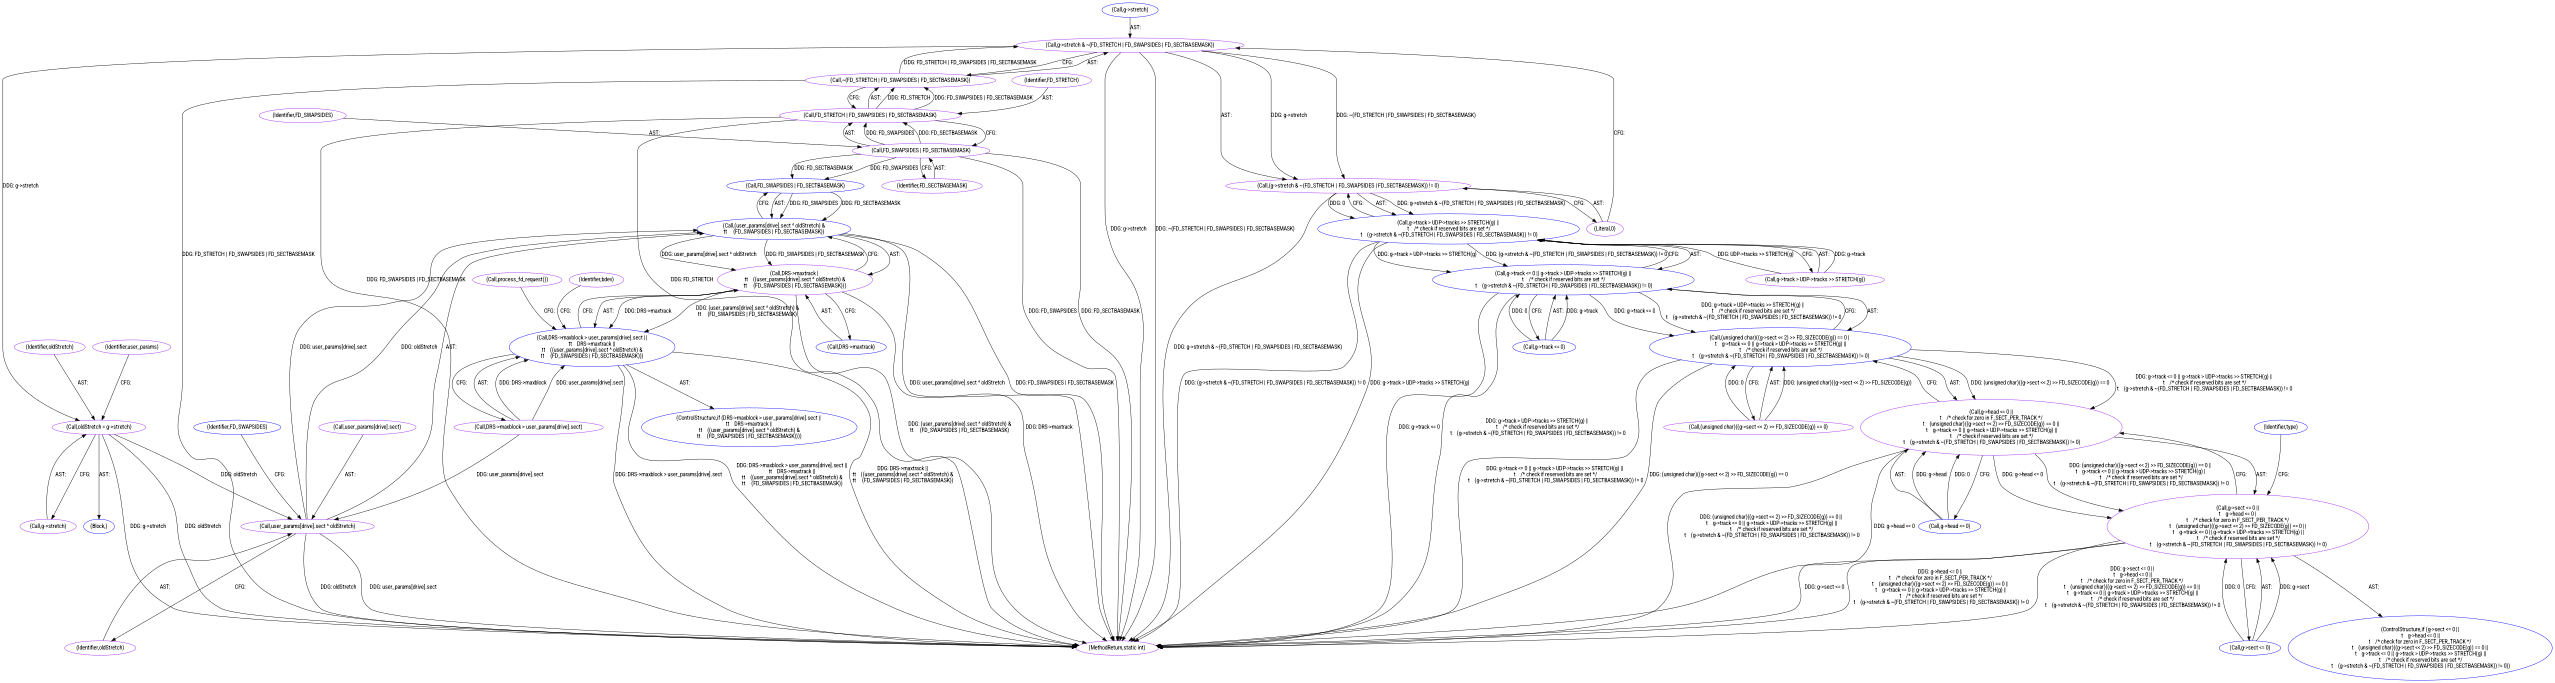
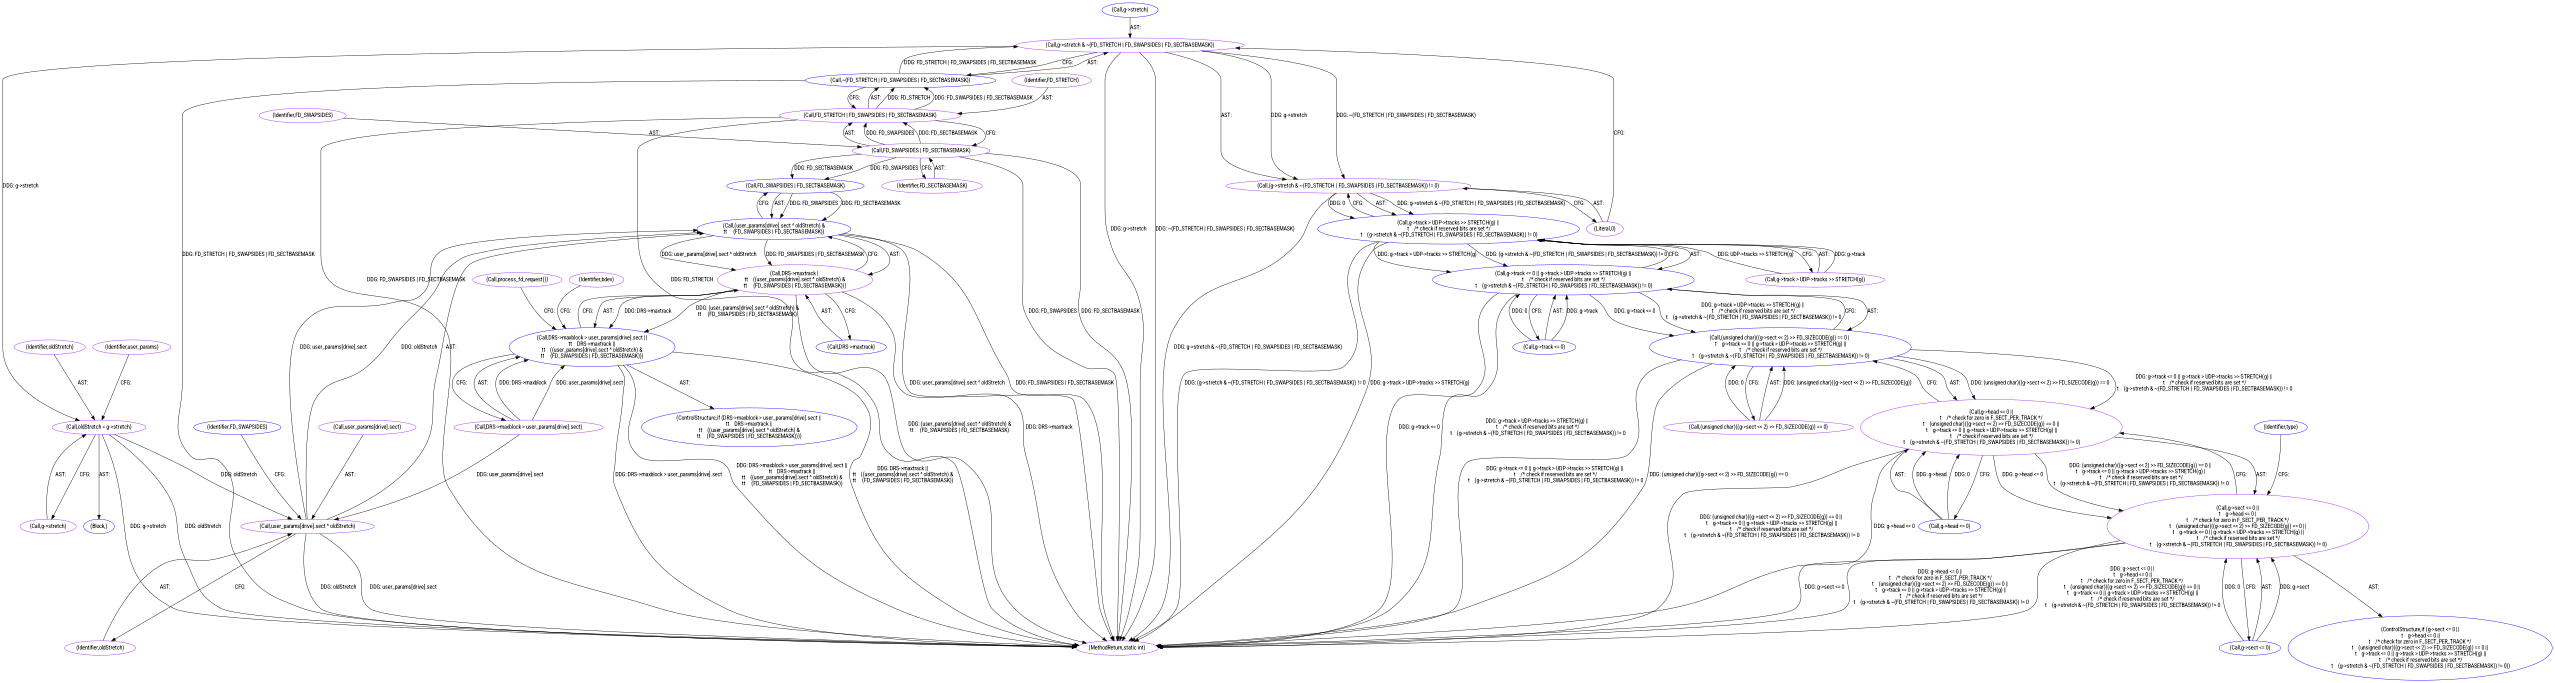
(900, 80) -> (900, 80)
